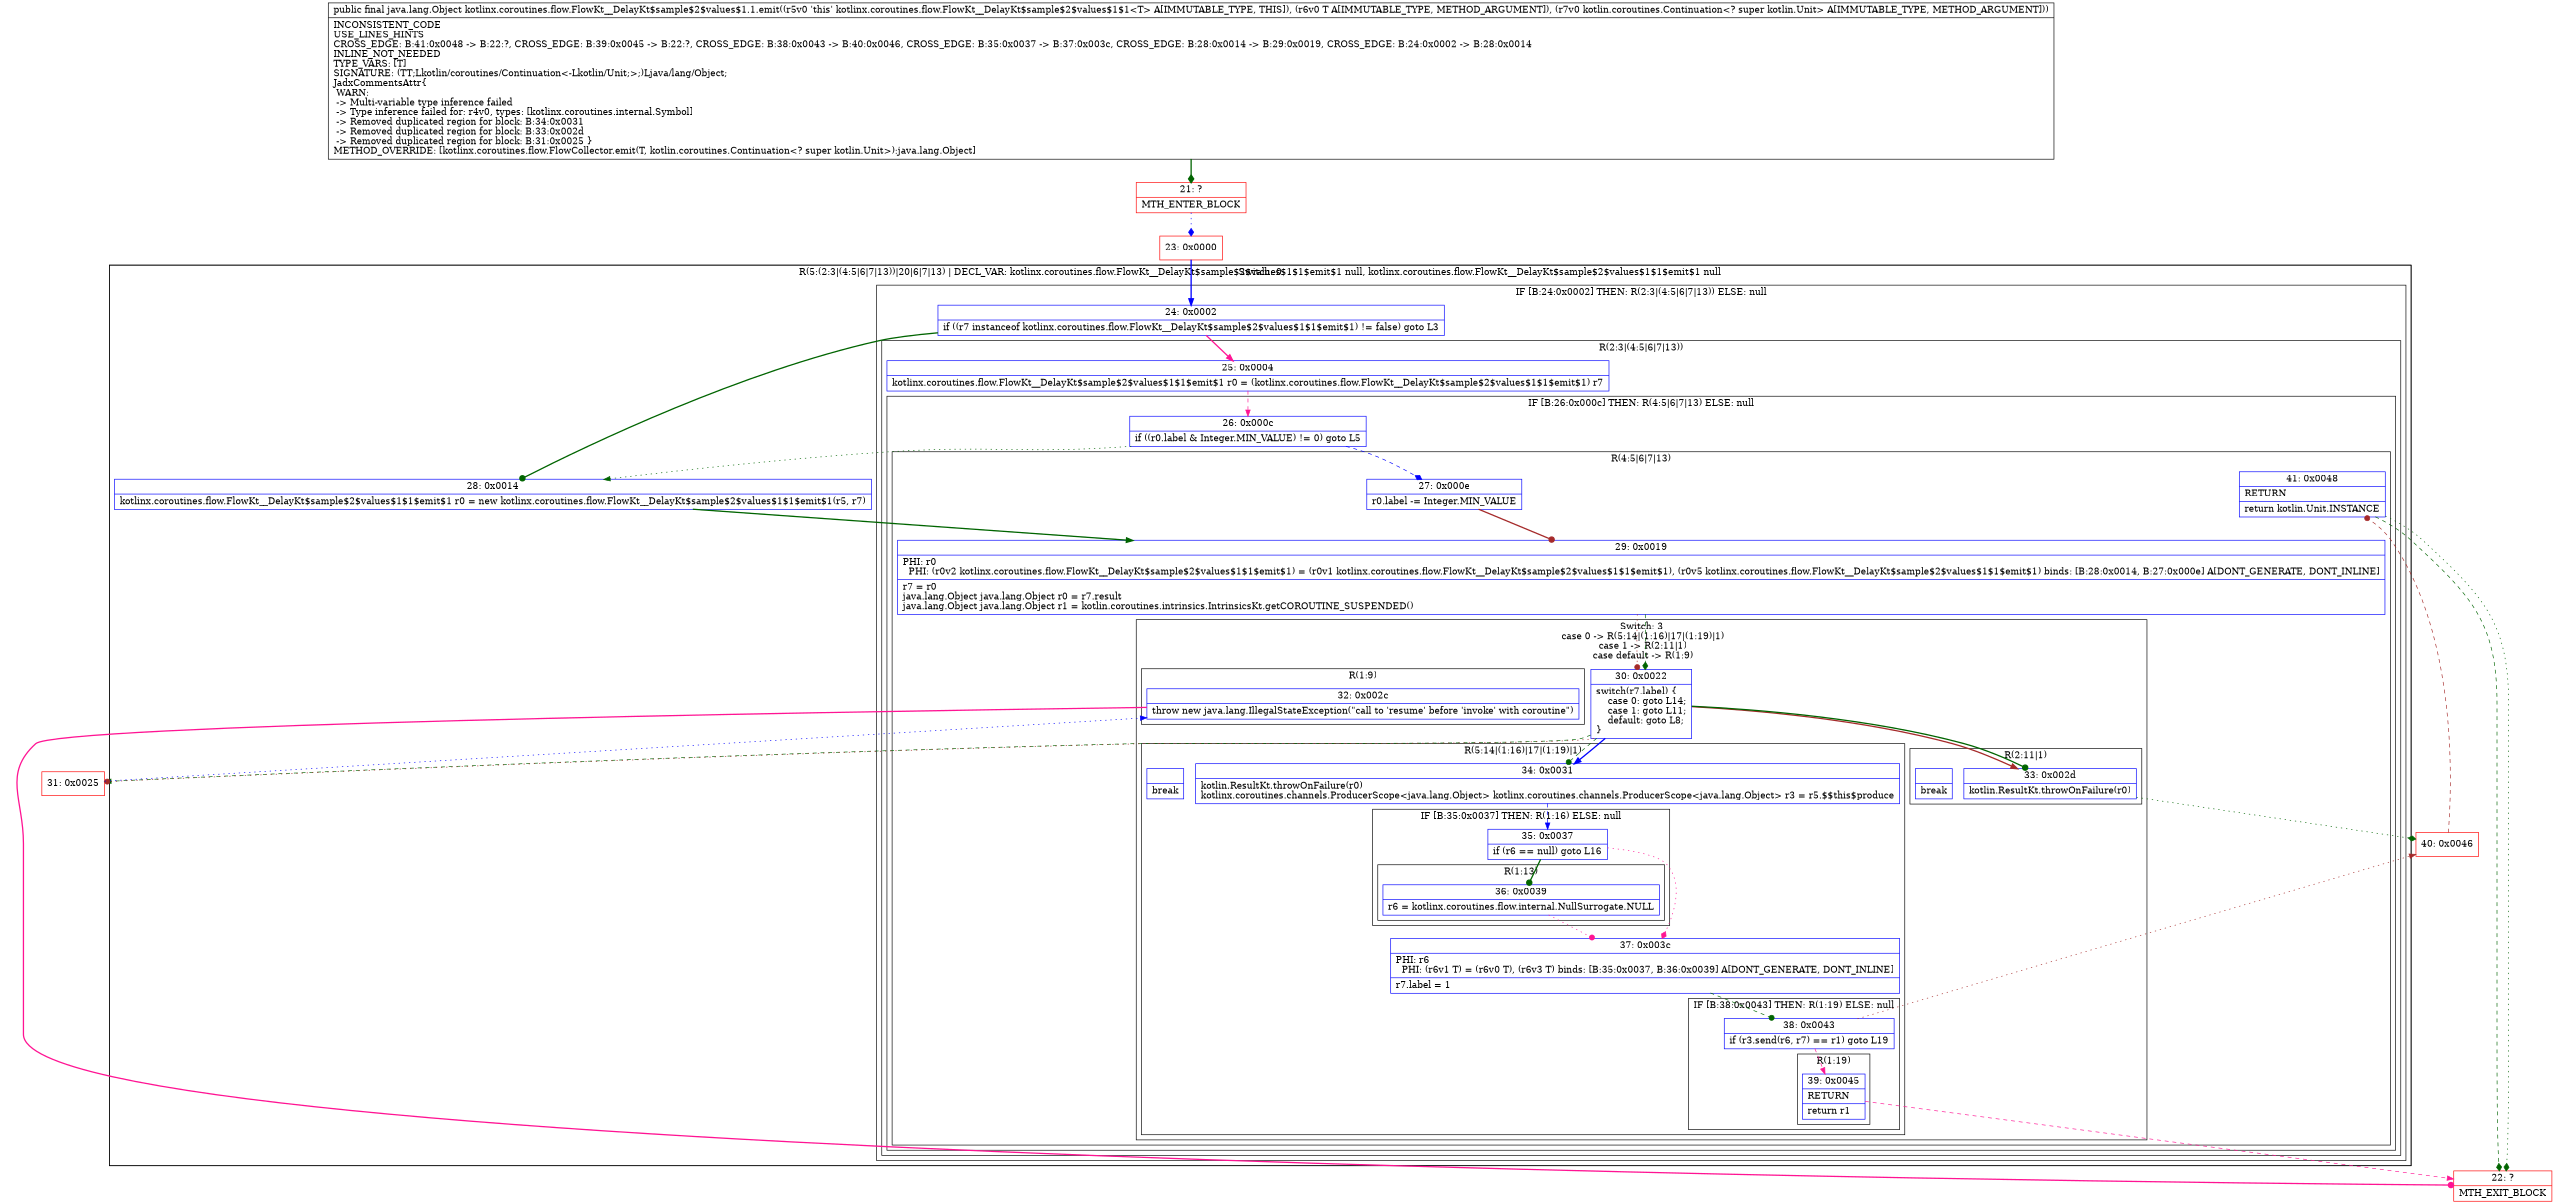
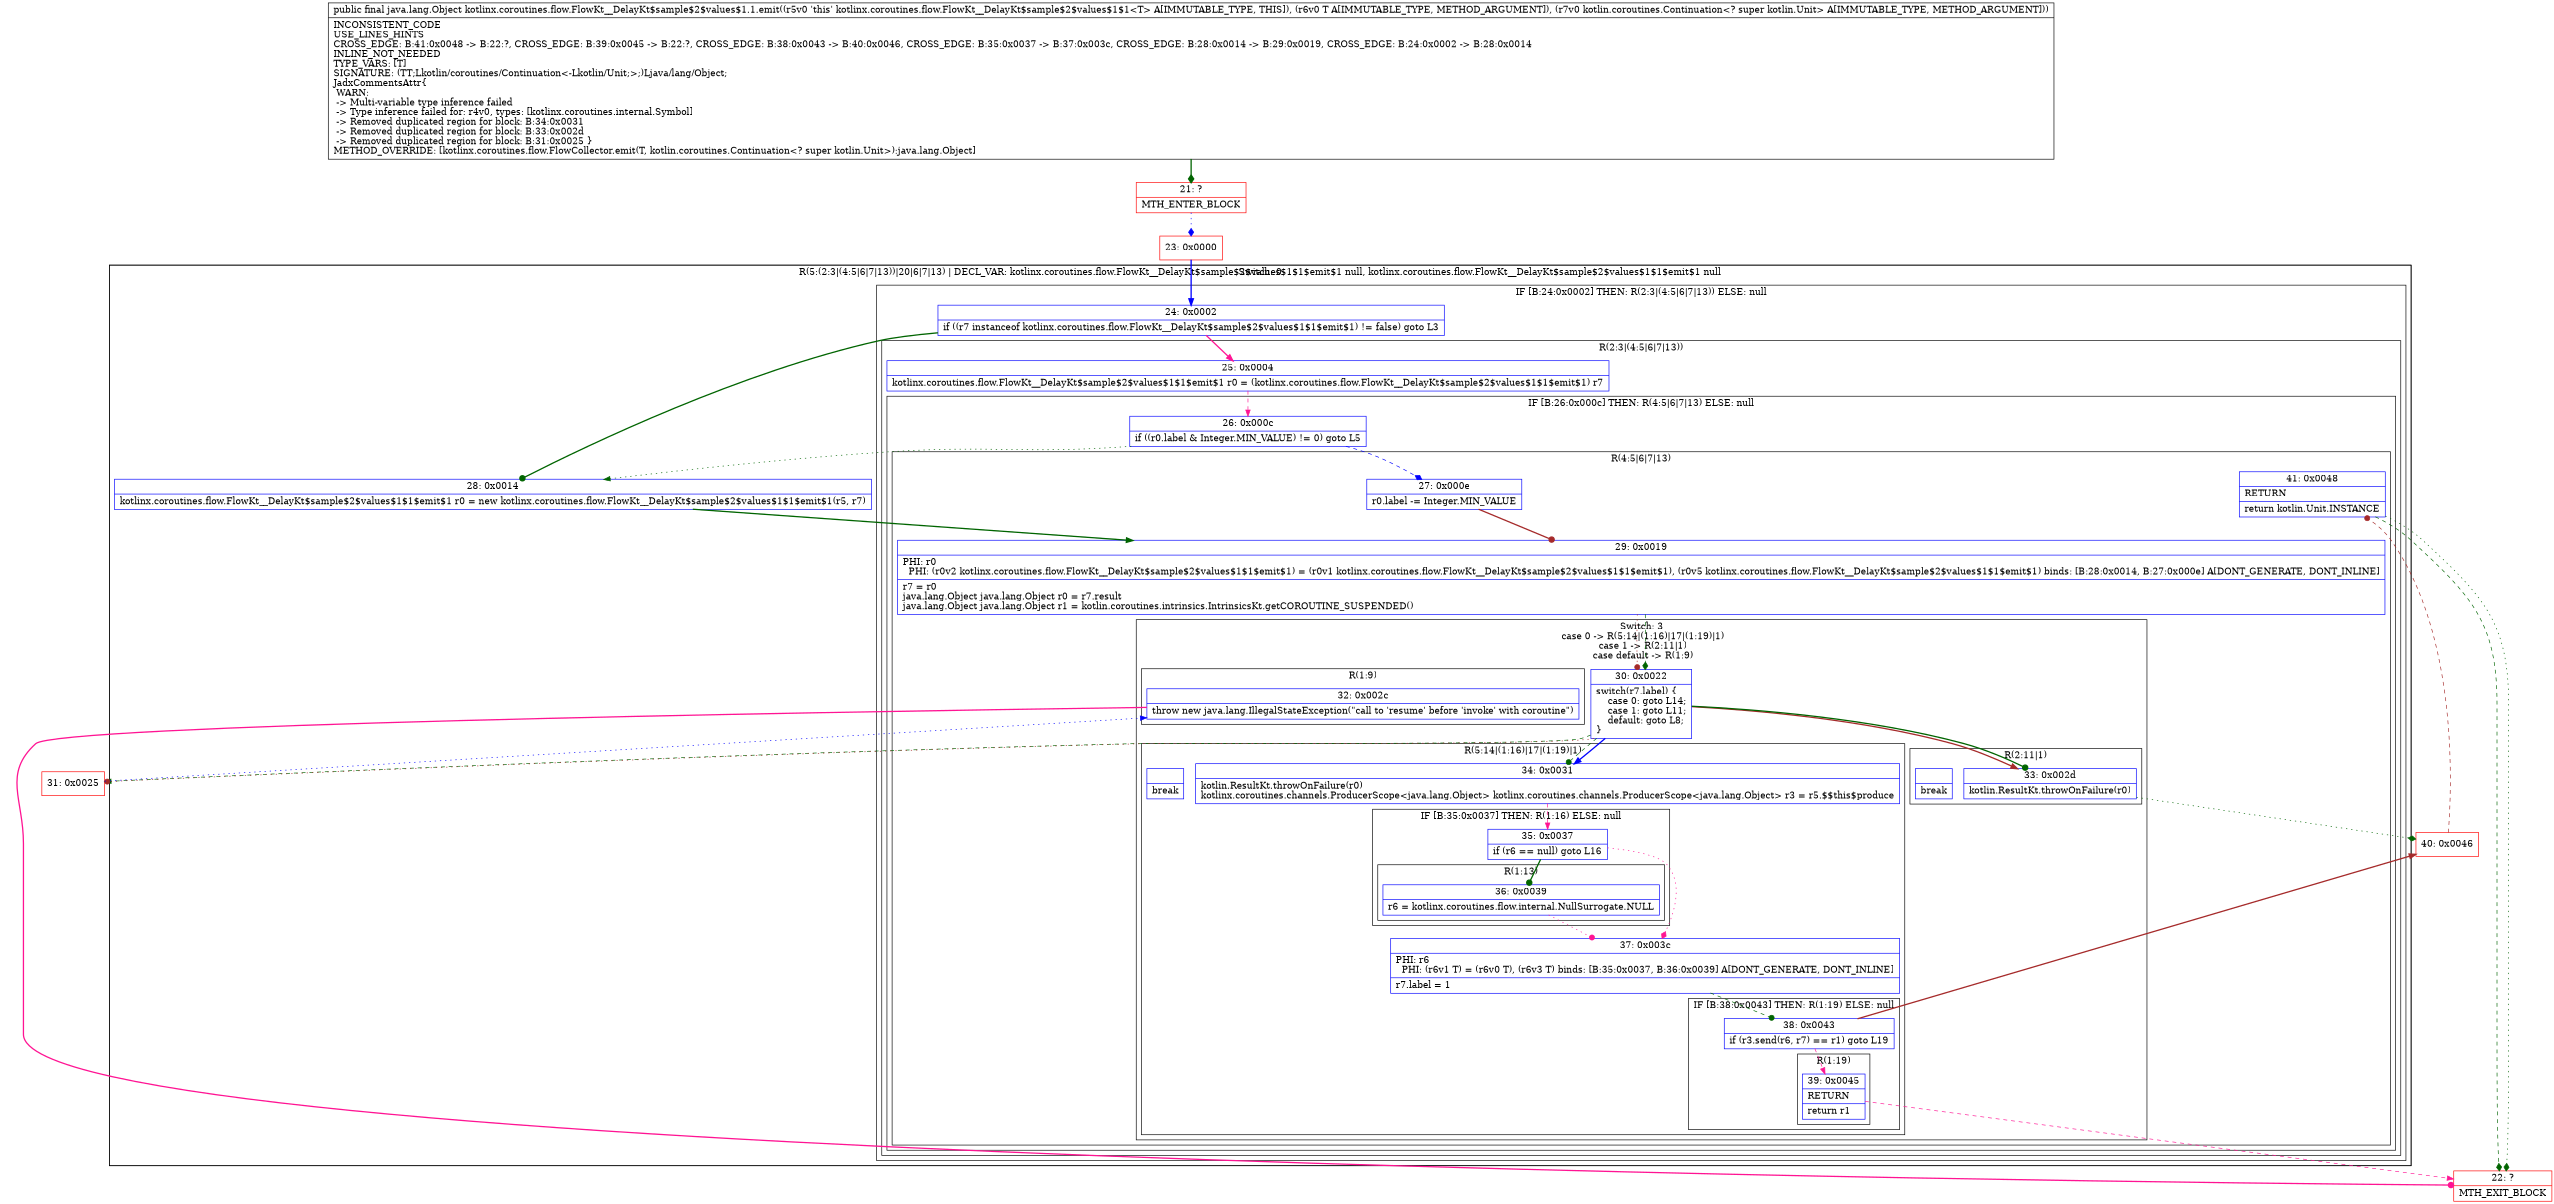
(1548, 813) -> (1548, 813)
(2133, 937) -> (2133, 937)
